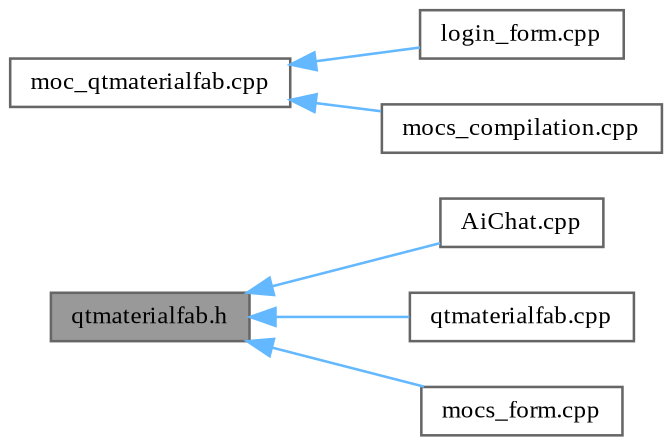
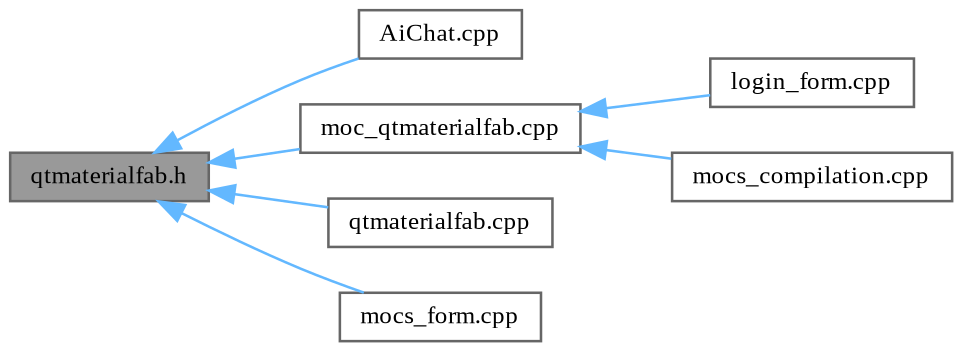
none -> (267, 154)
